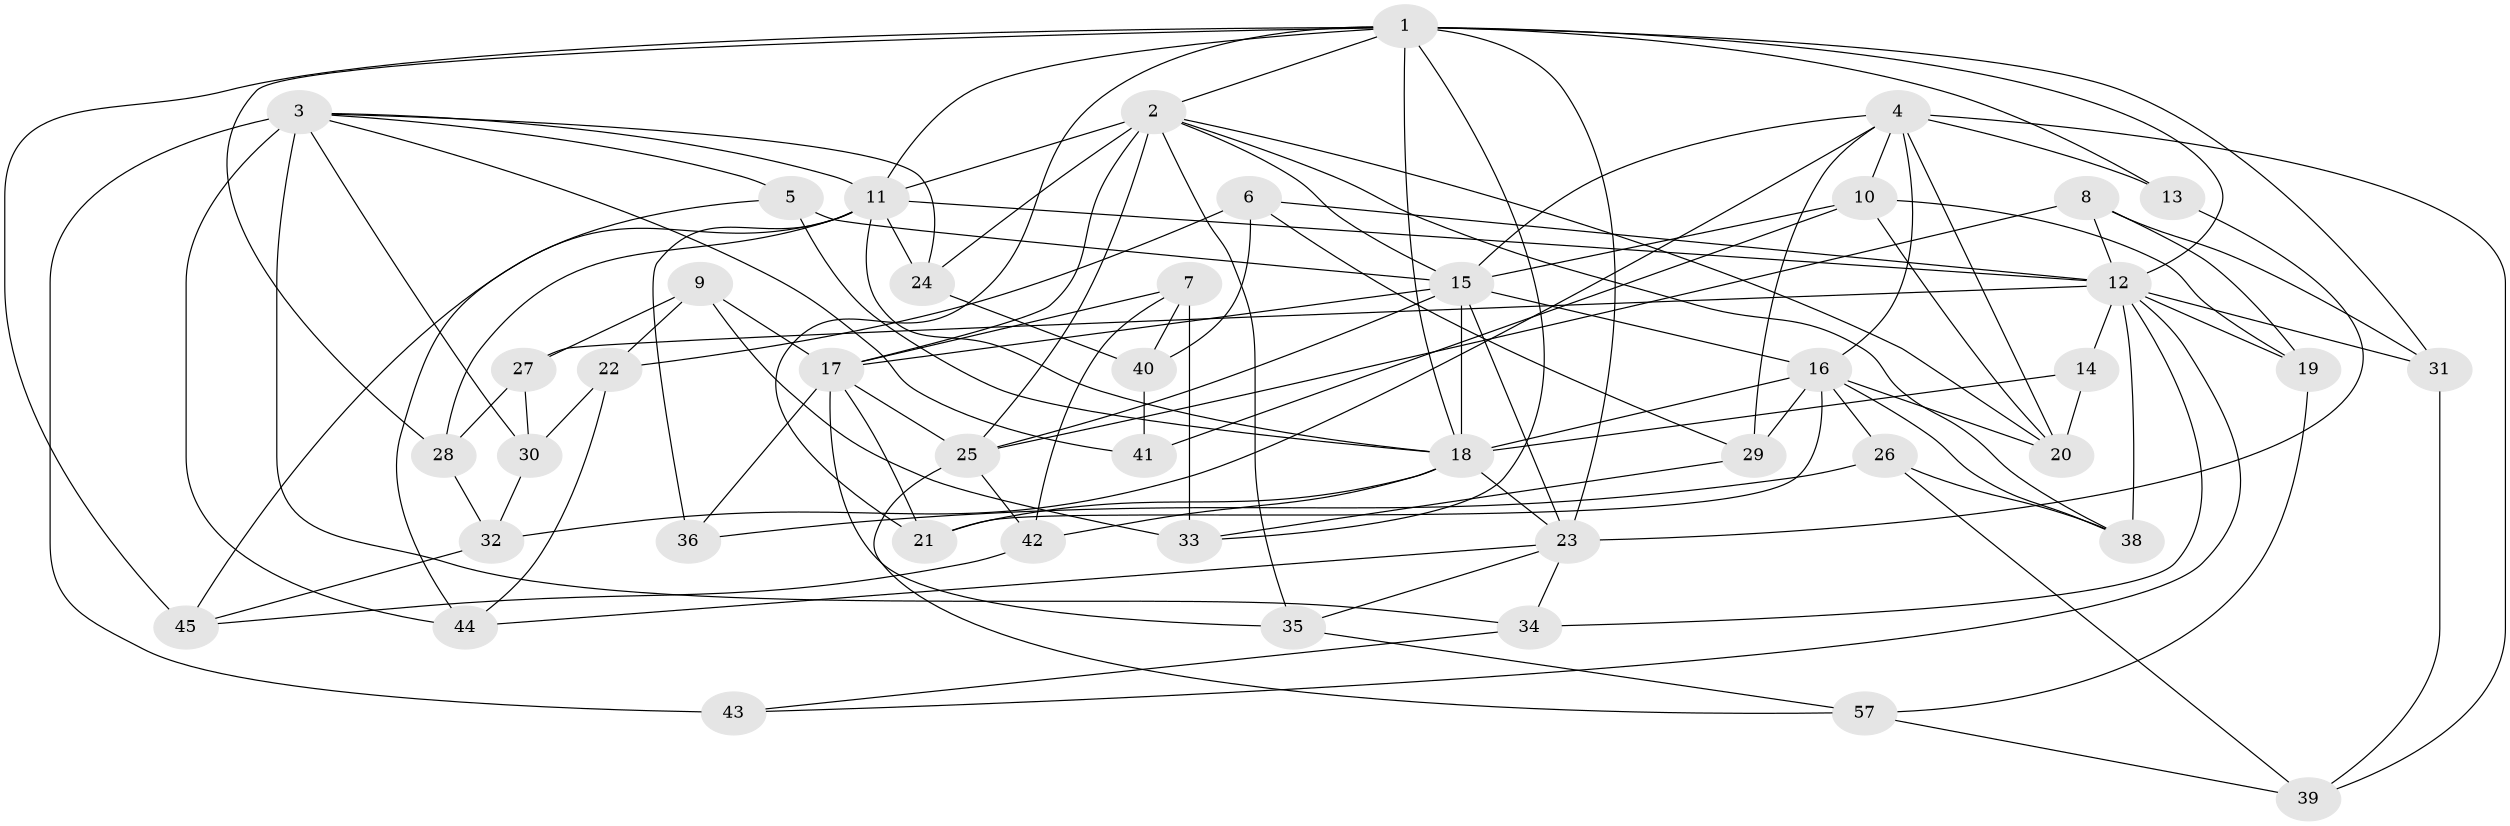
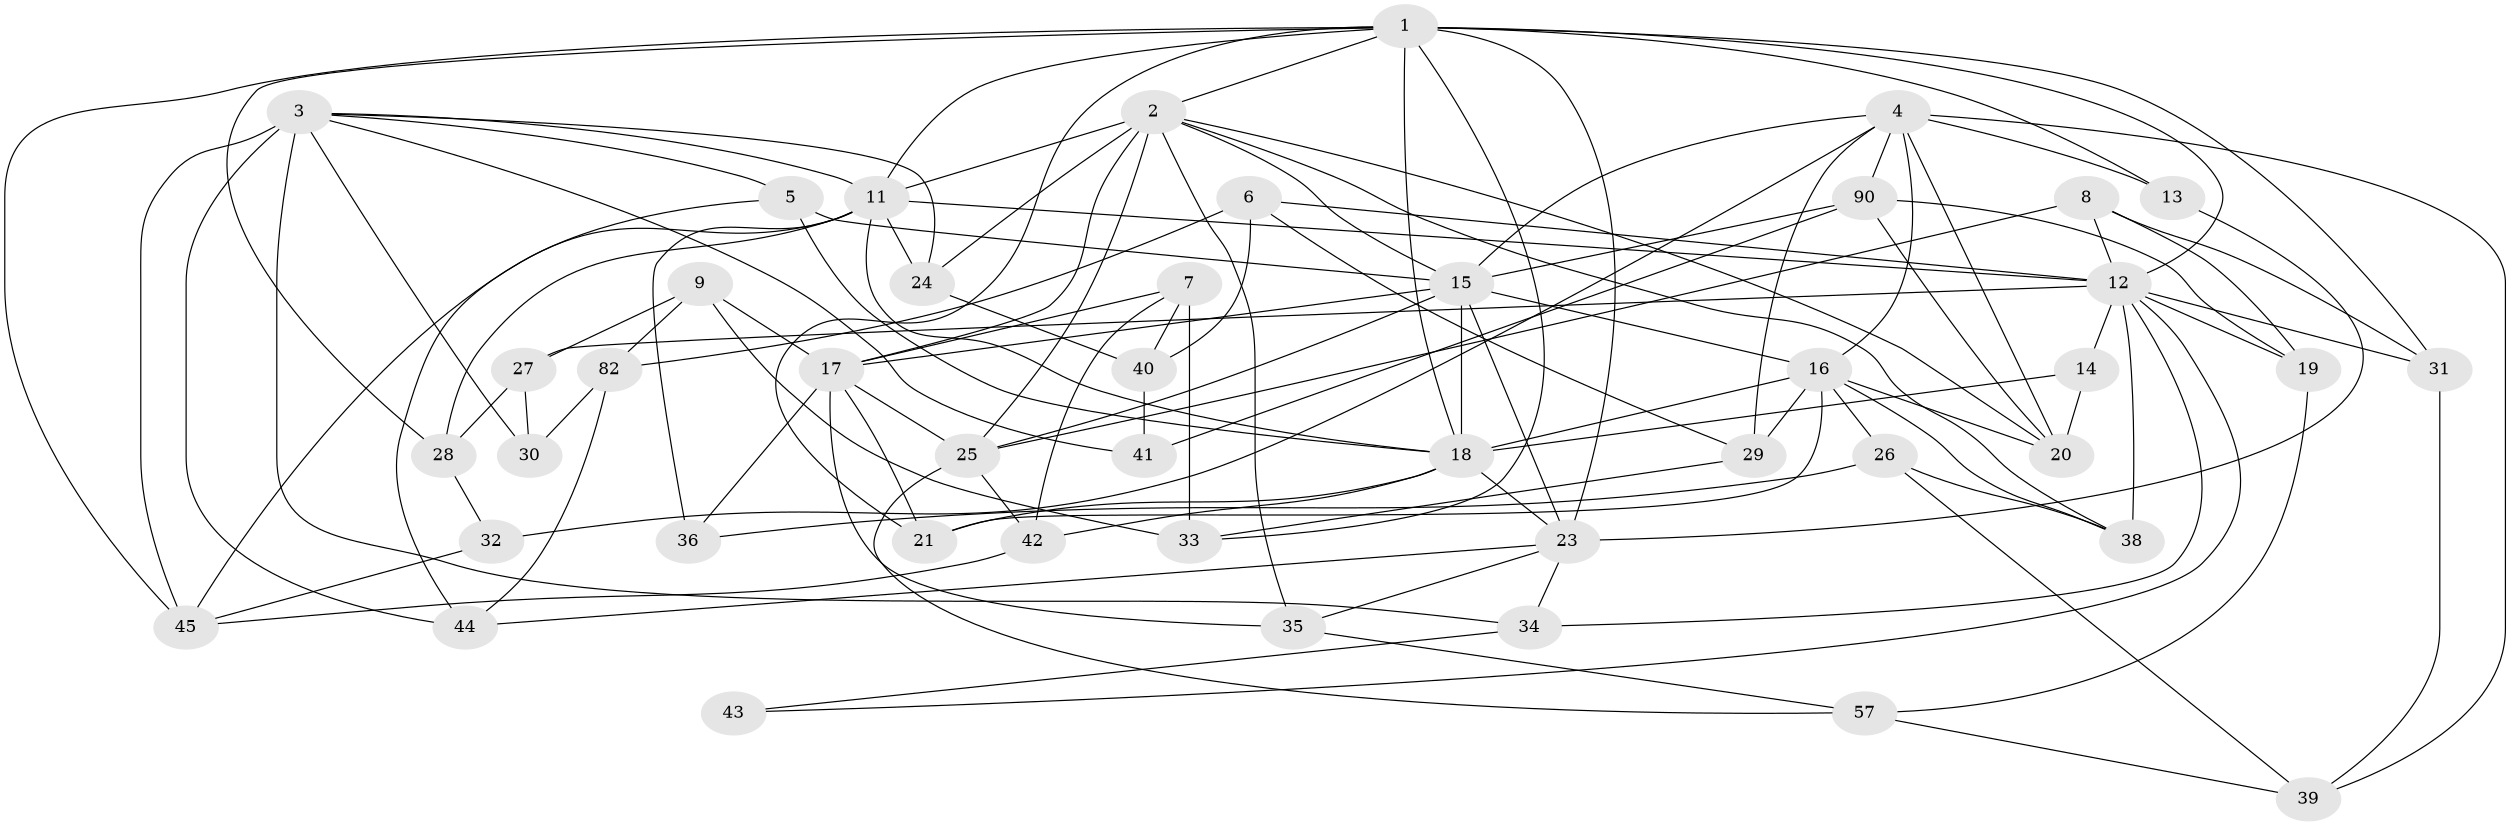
(1865, 198) -> (1865, 198)
(610, 370) -> (610, 370)
(511, 499) -> none
(82, 614) -> (141, 331)
